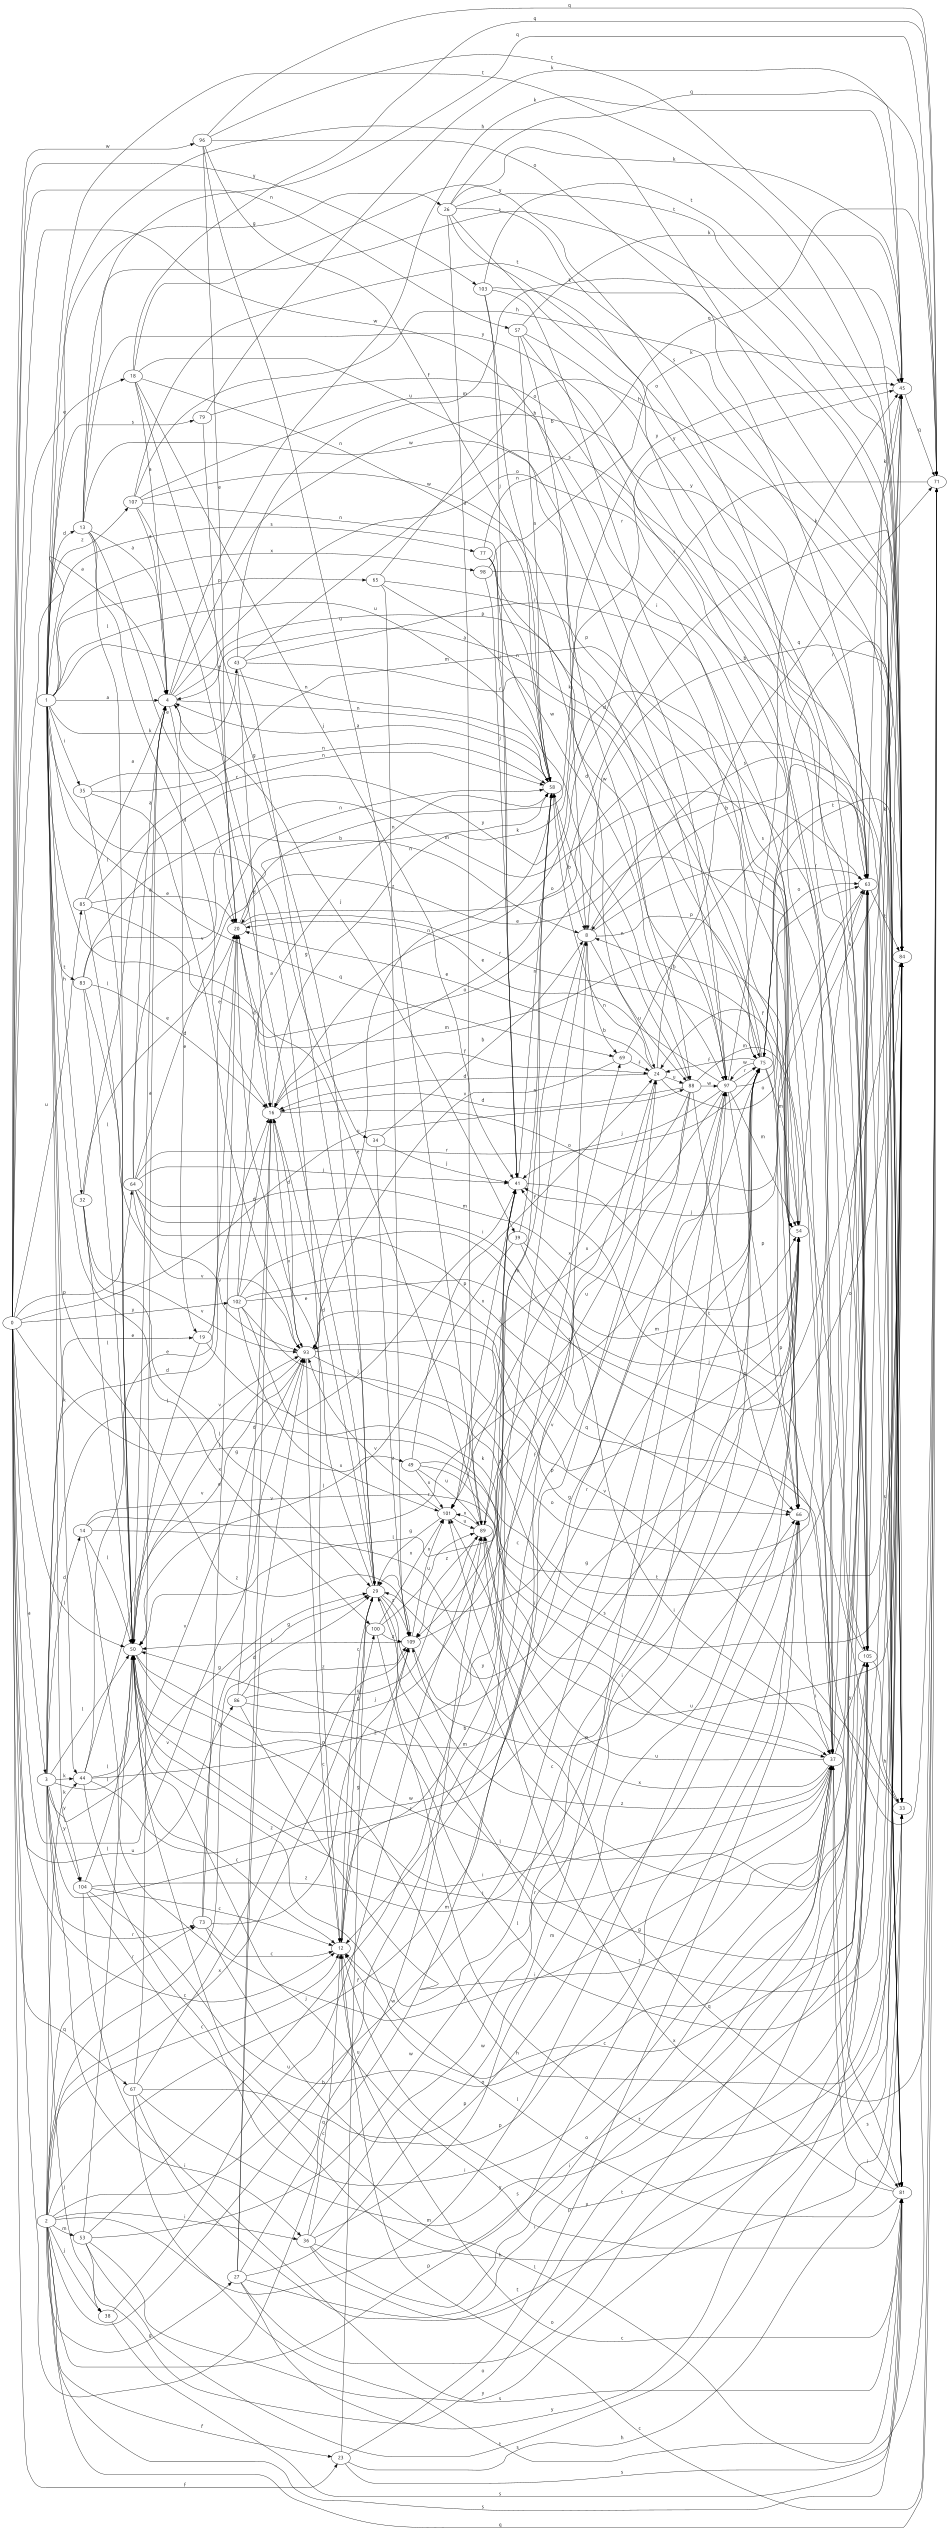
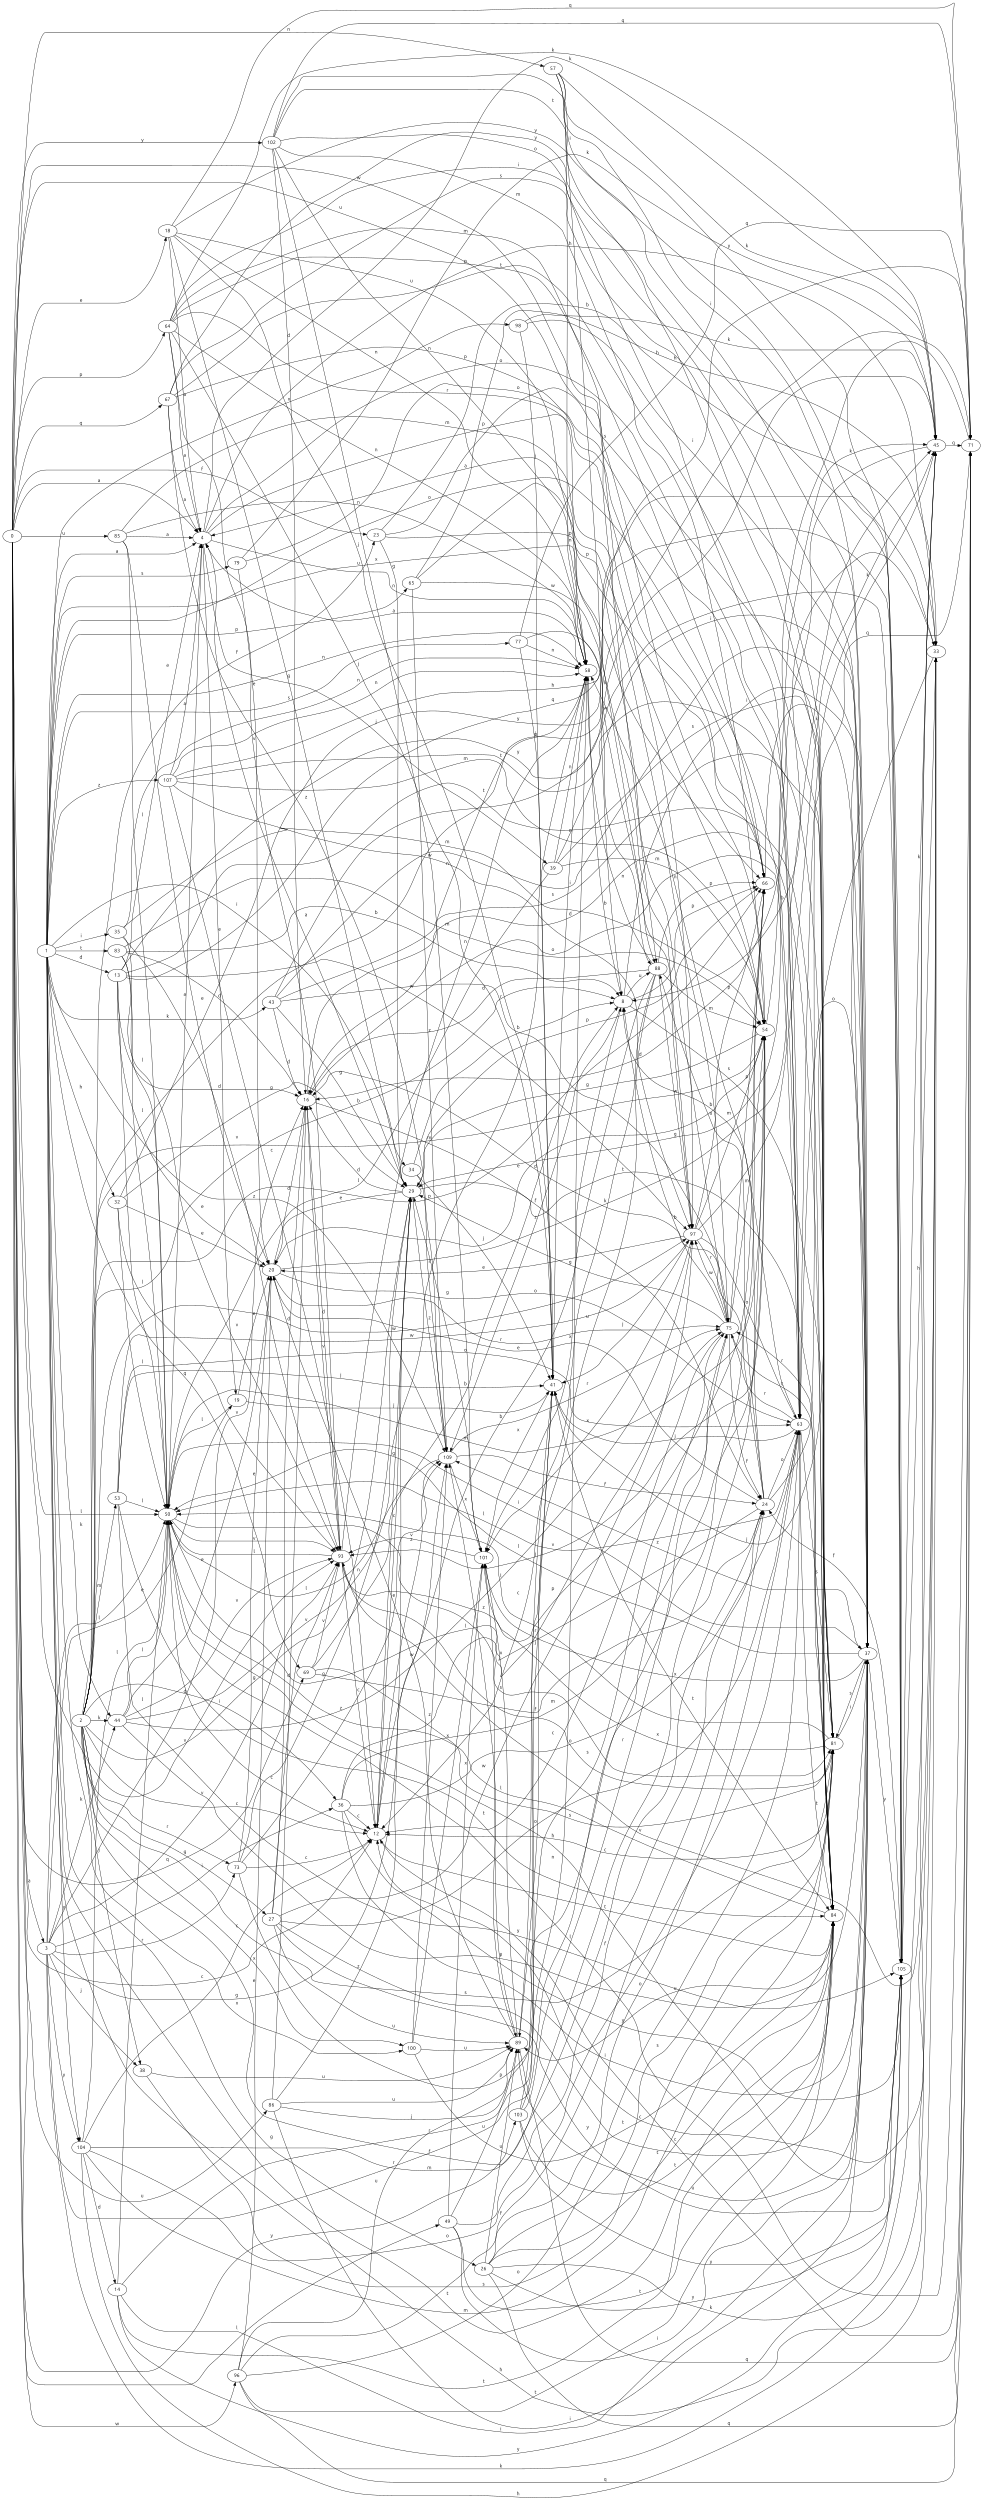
(593, 1001) -> (477, 1347)
none -> (823, 1063)
(54, 1656) -> (98, 2214)
(500, 2399) -> (466, 2311)
